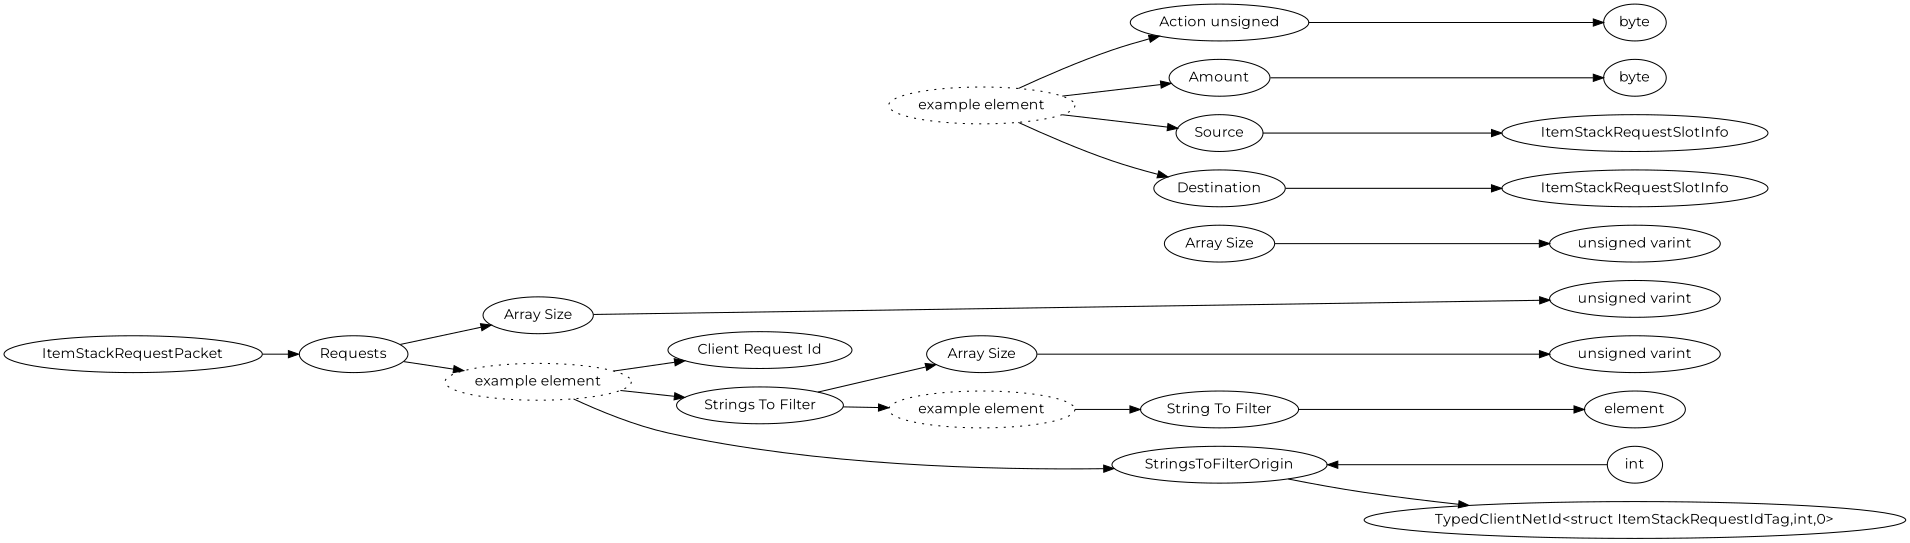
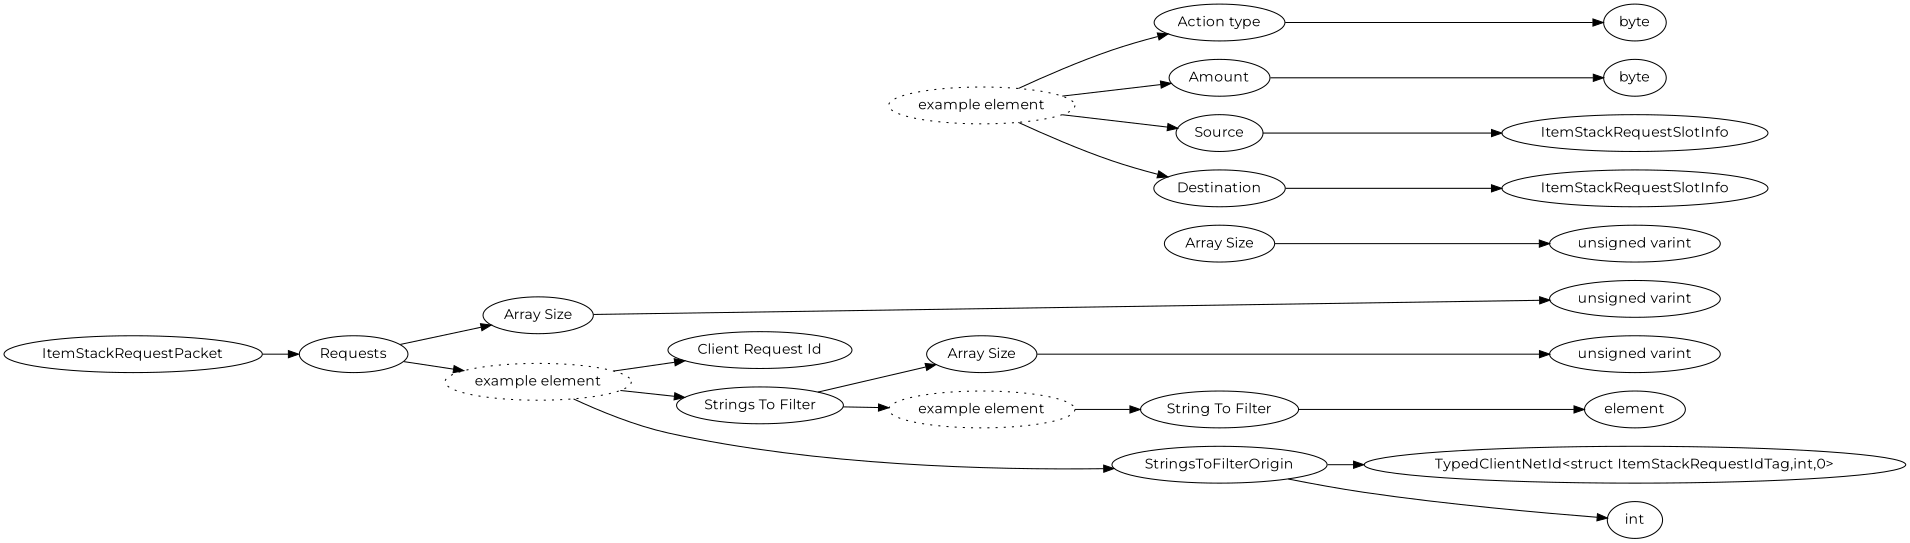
(1220, 23) -> (1220, 23)
(1473, 465) -> (1442, 502)
